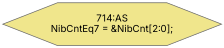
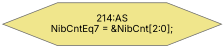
(112, 24) -> (112, 24)
